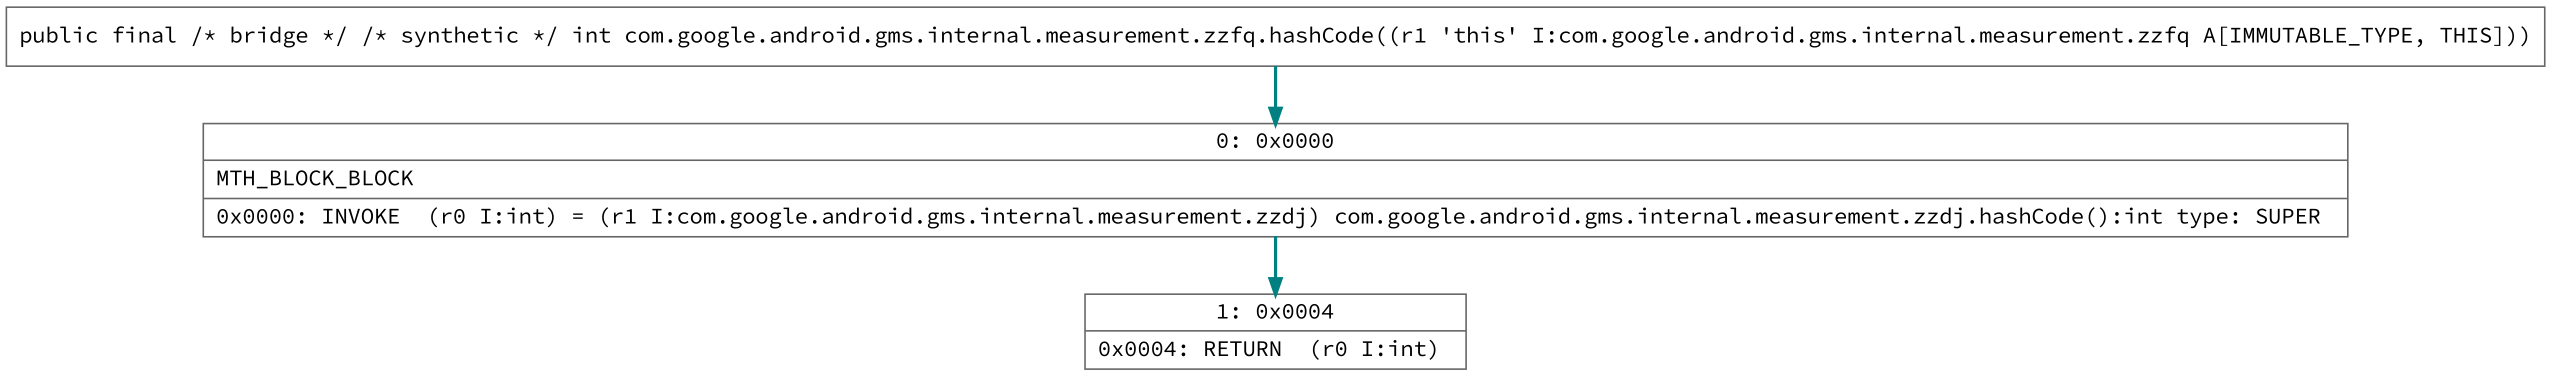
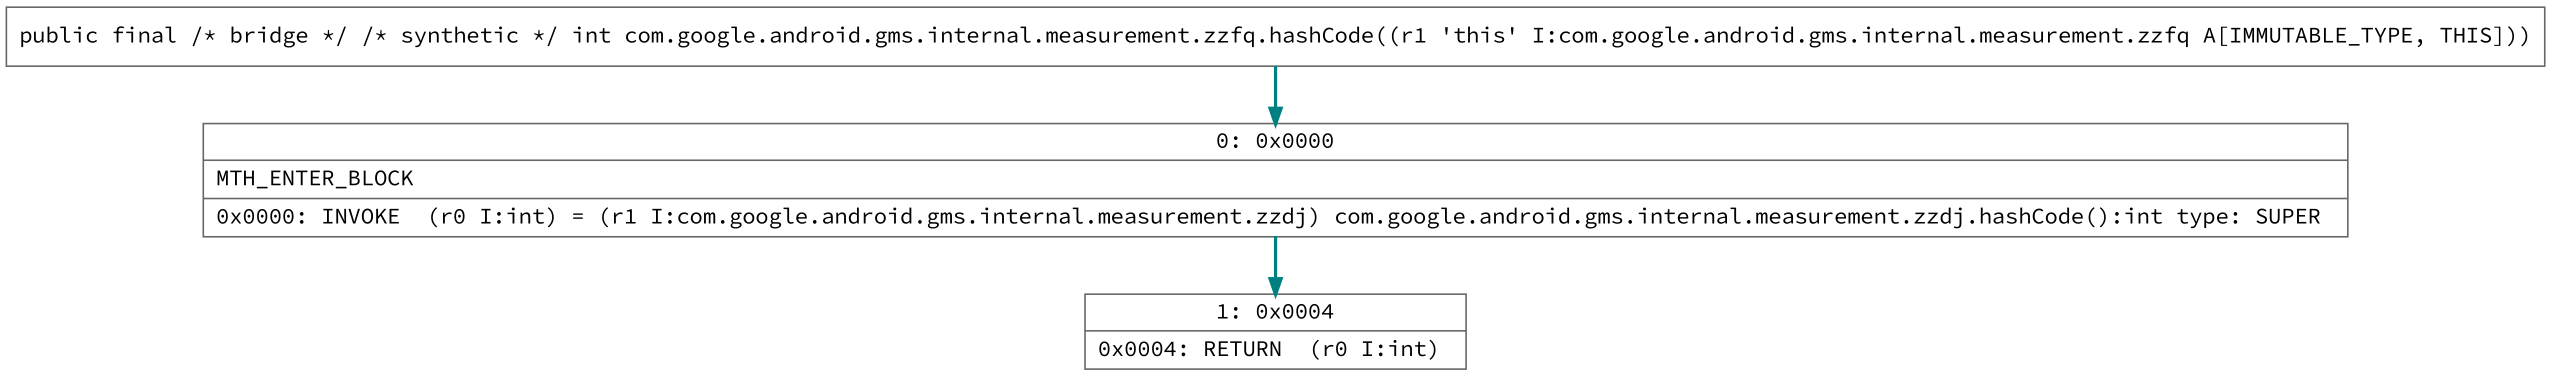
(315, 179) -> (315, 179)
